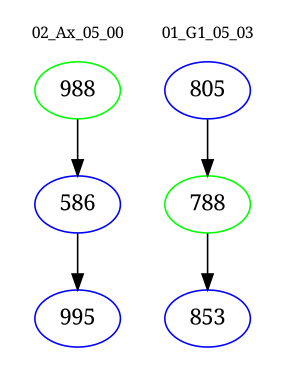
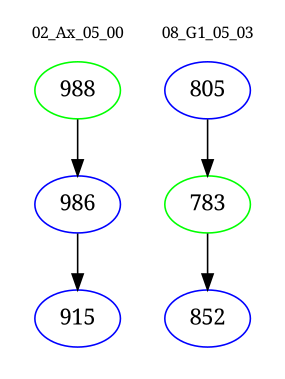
(208, 34) -> (208, 34)
(78, 204) -> (78, 204)
(208, 204) -> (208, 204)
(78, 319) -> (78, 319)
(208, 319) -> (208, 319)
